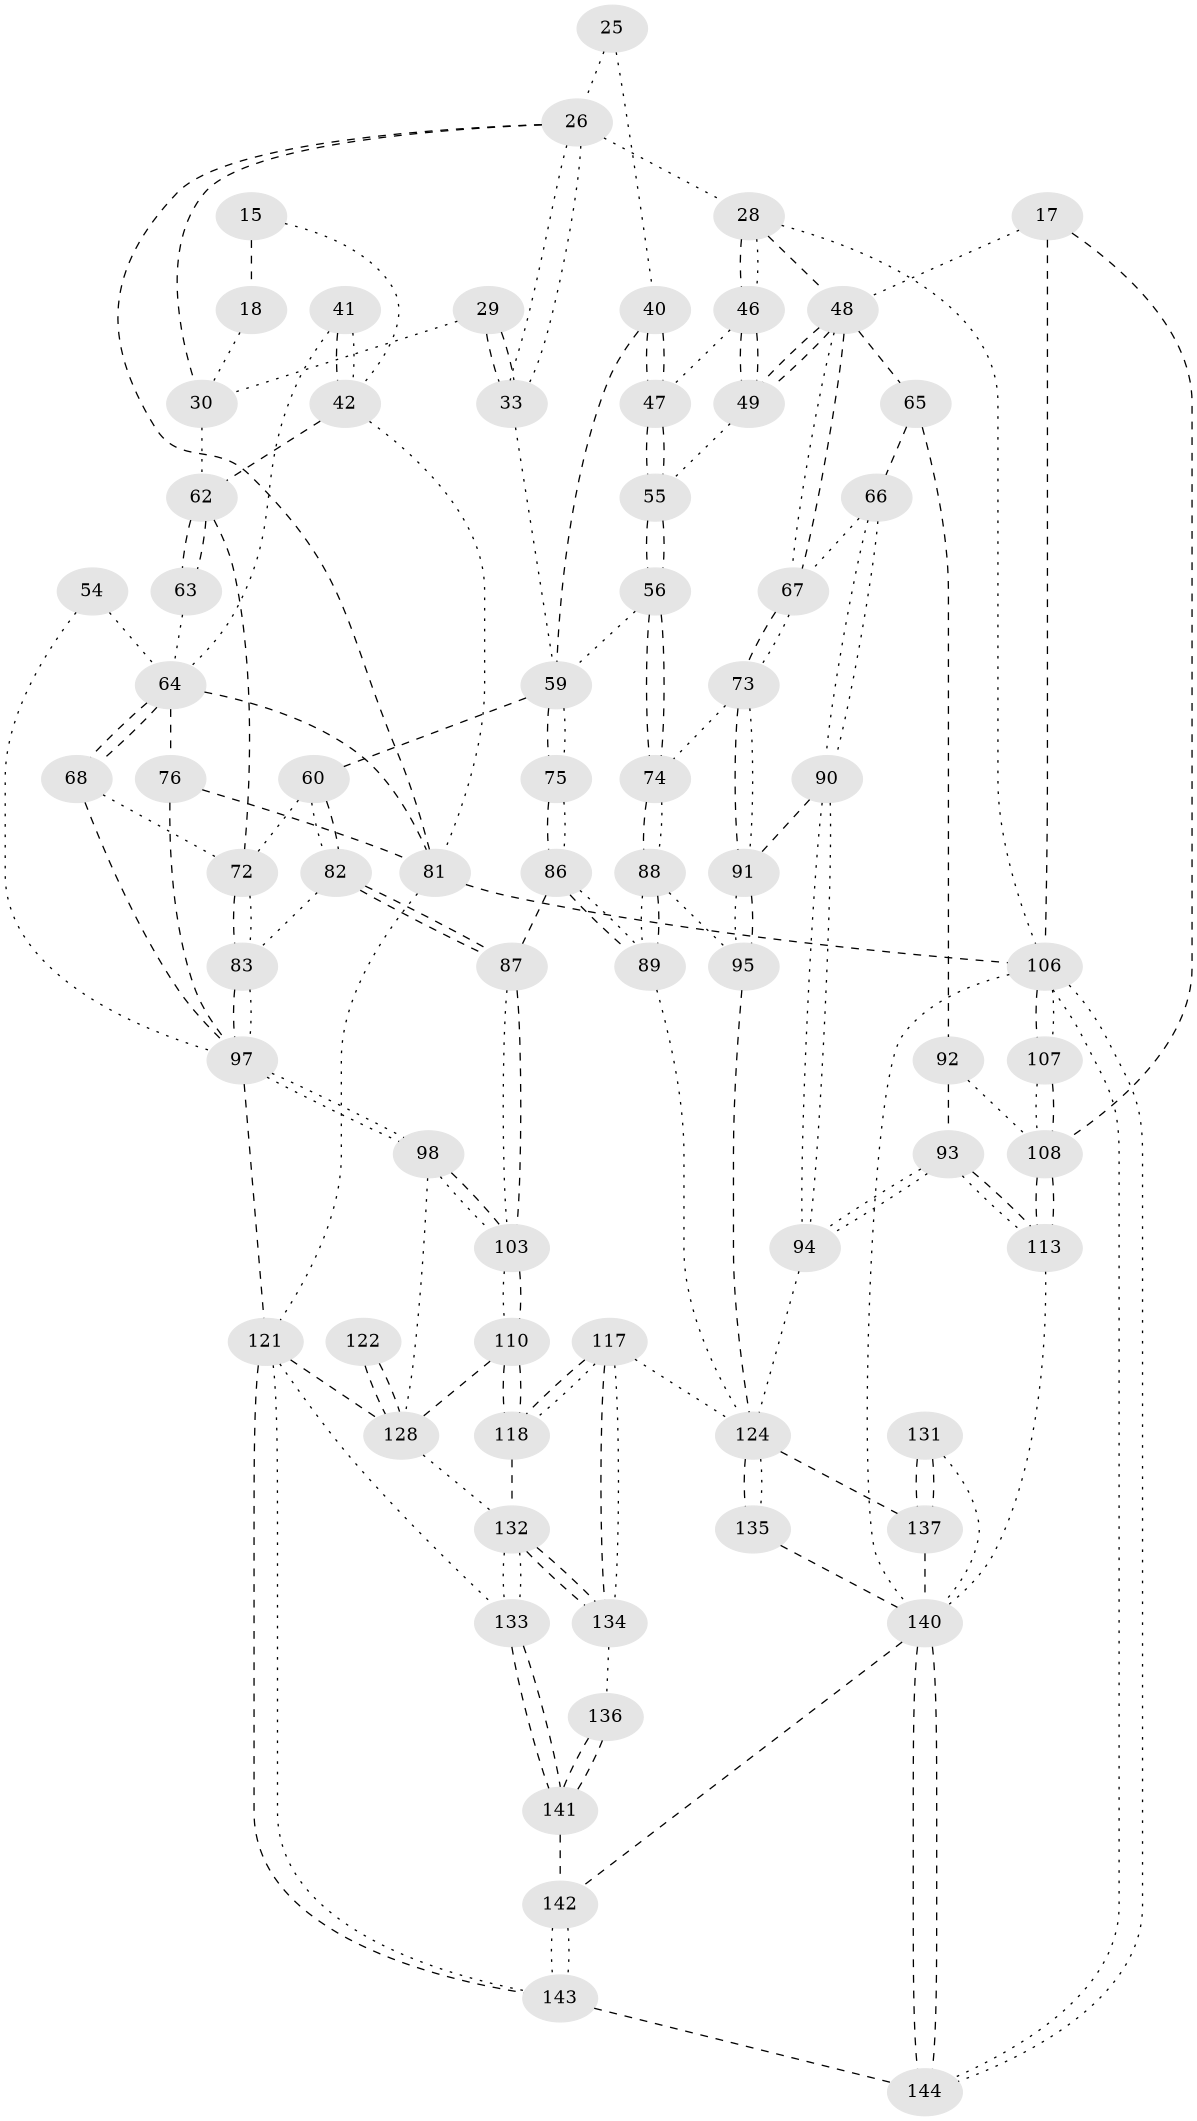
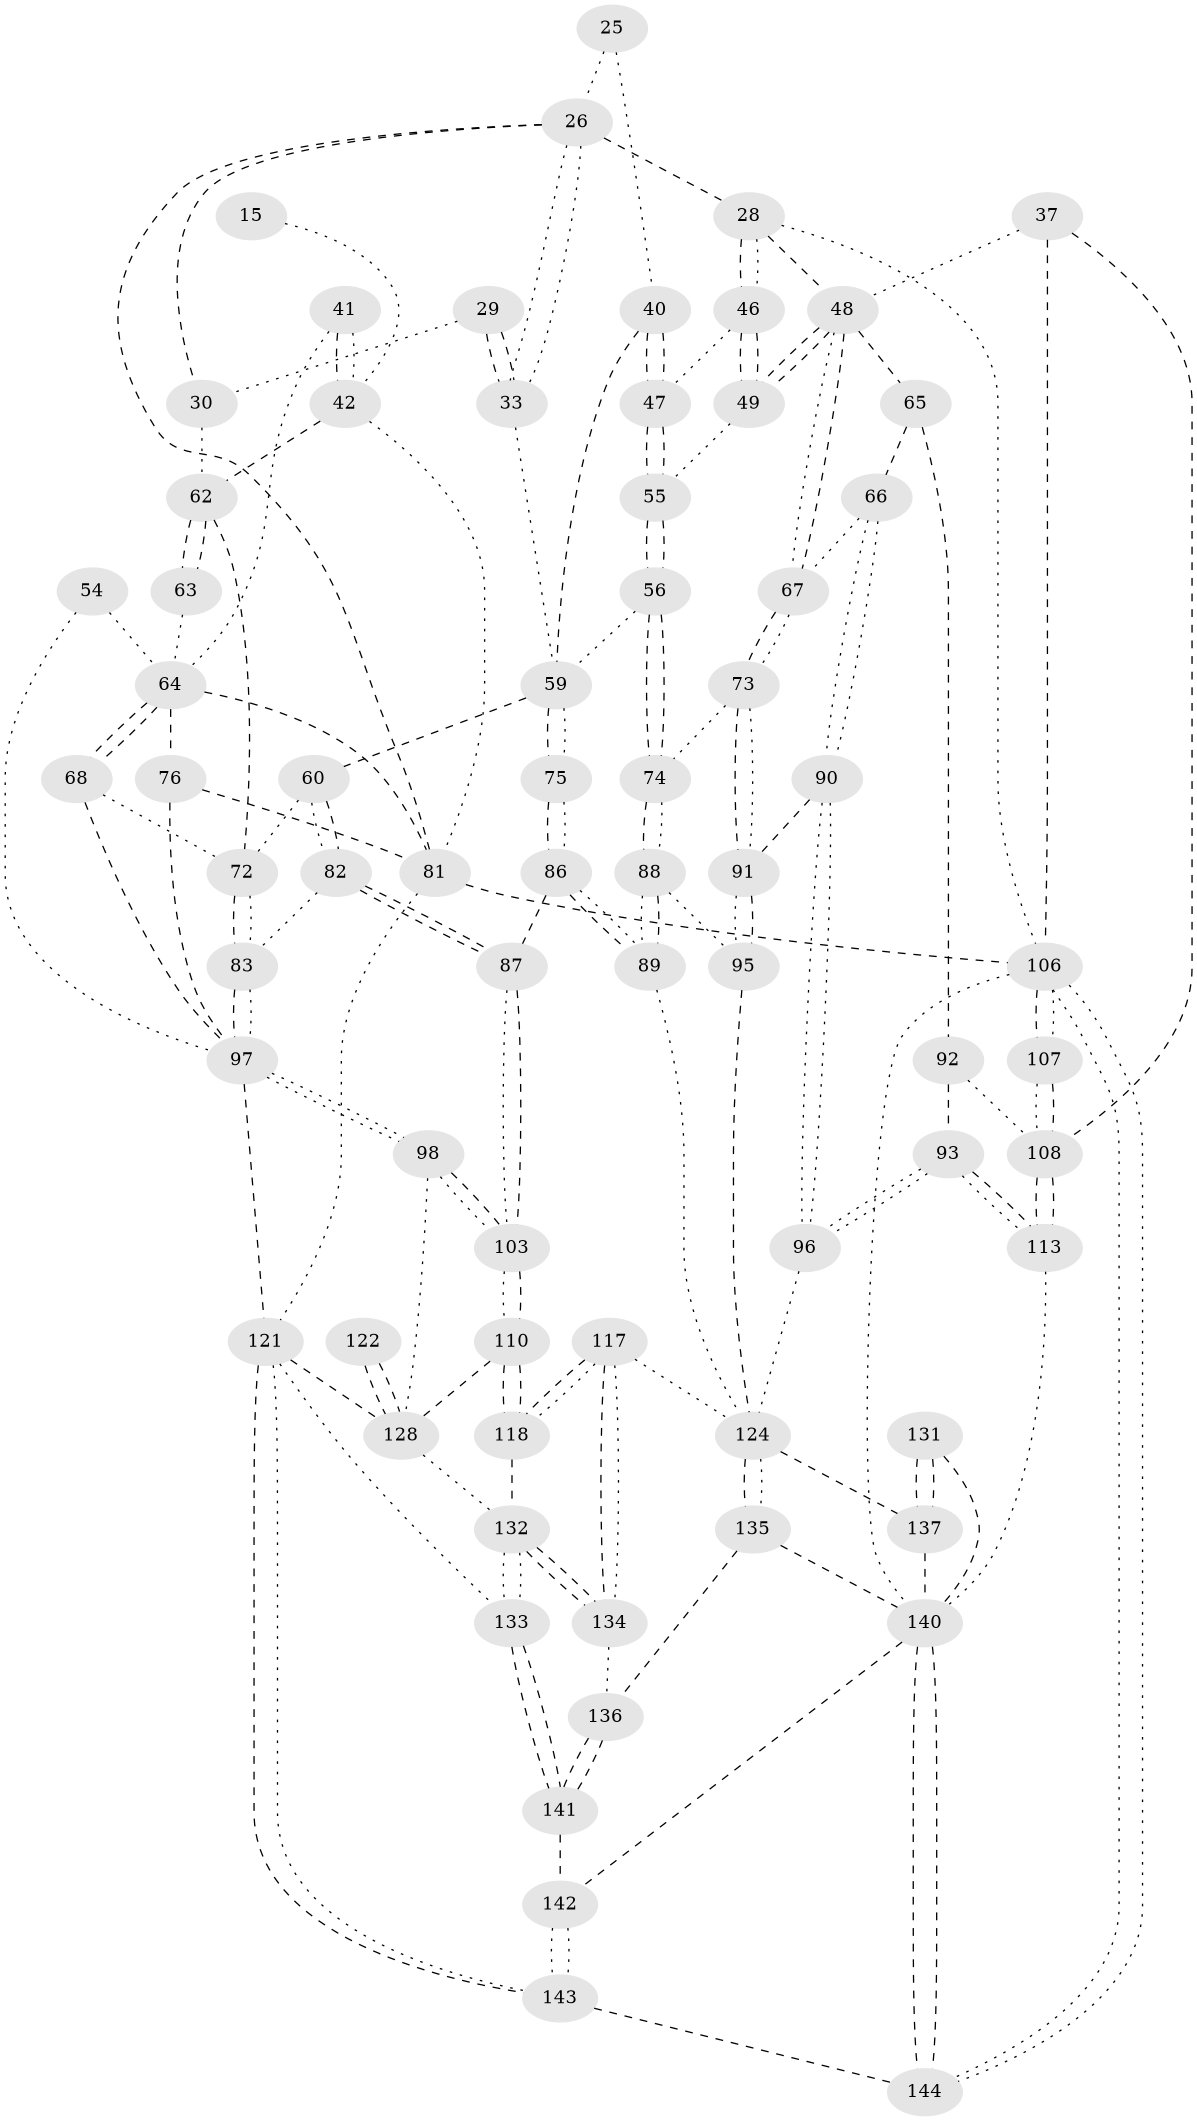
(663, 169) -> (663, 169)
(1047, 216) -> (1047, 216)
(251, 310) -> none
(805, 1248) -> (805, 1248)
(979, 1529) -> (979, 1529)
none -> (679, 1623)
